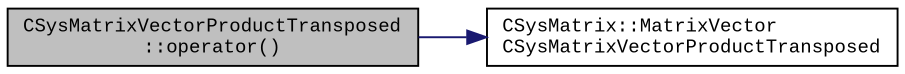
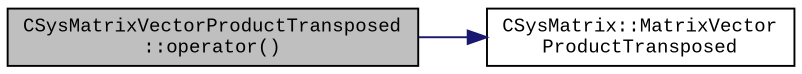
(692, 37) -> (641, 37)
